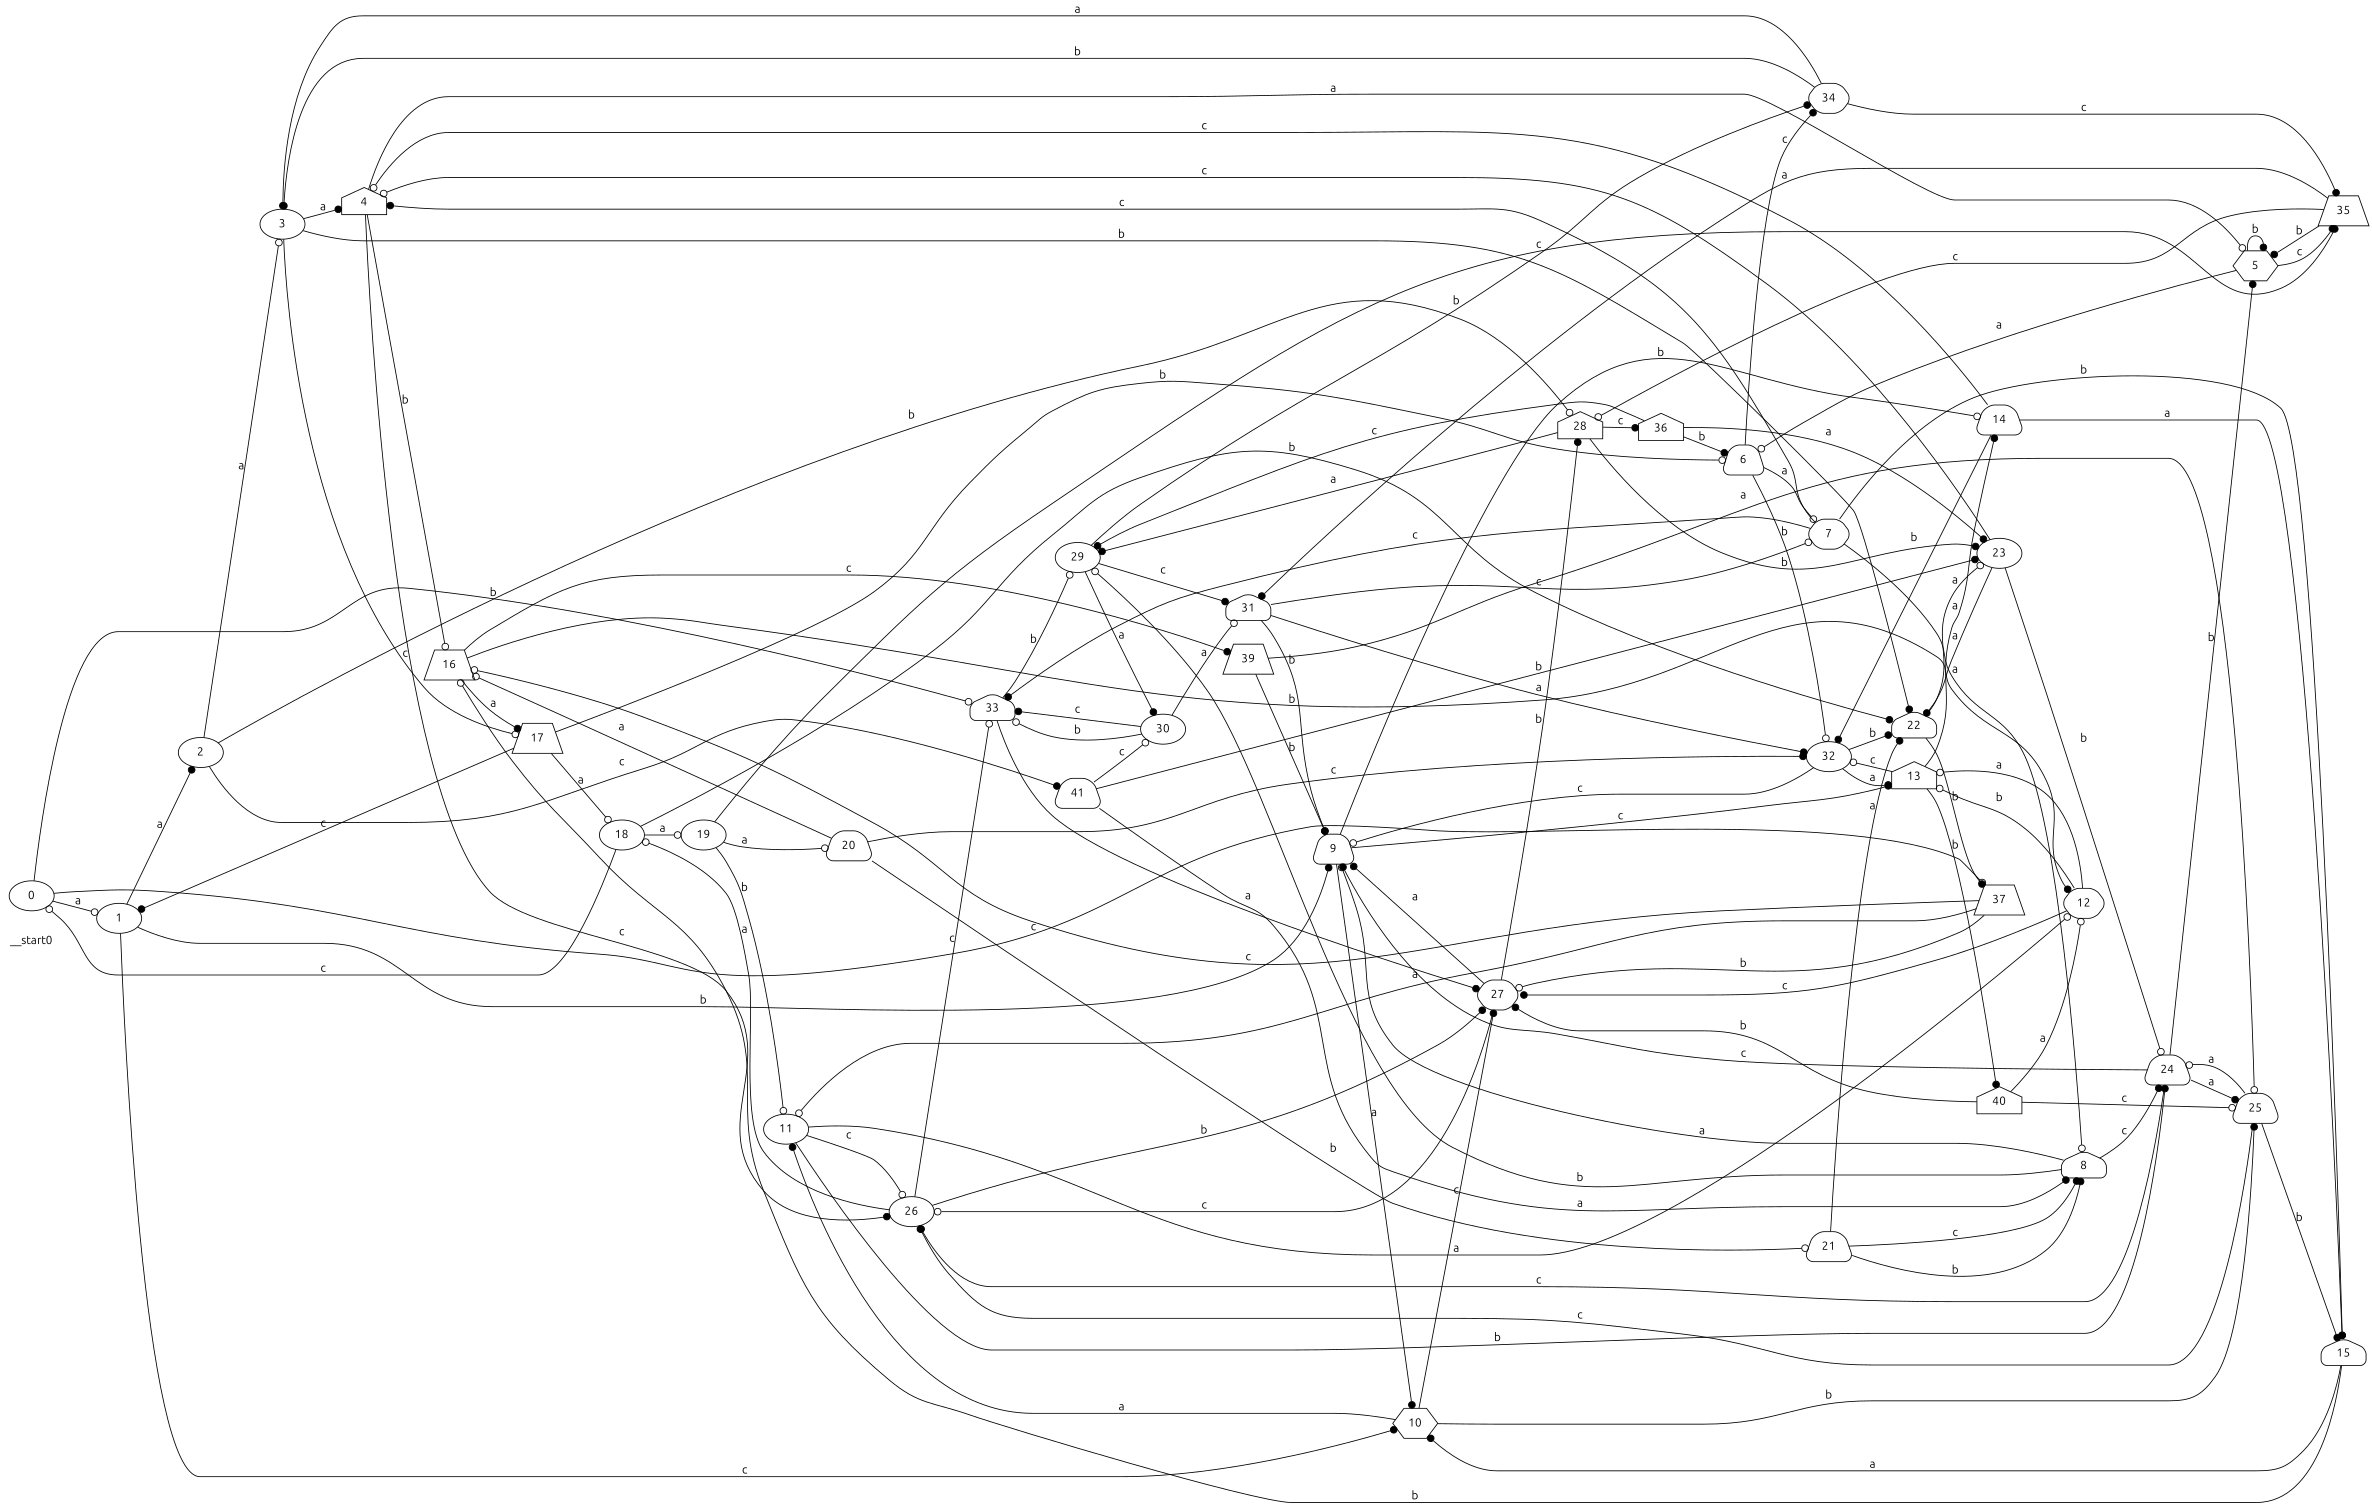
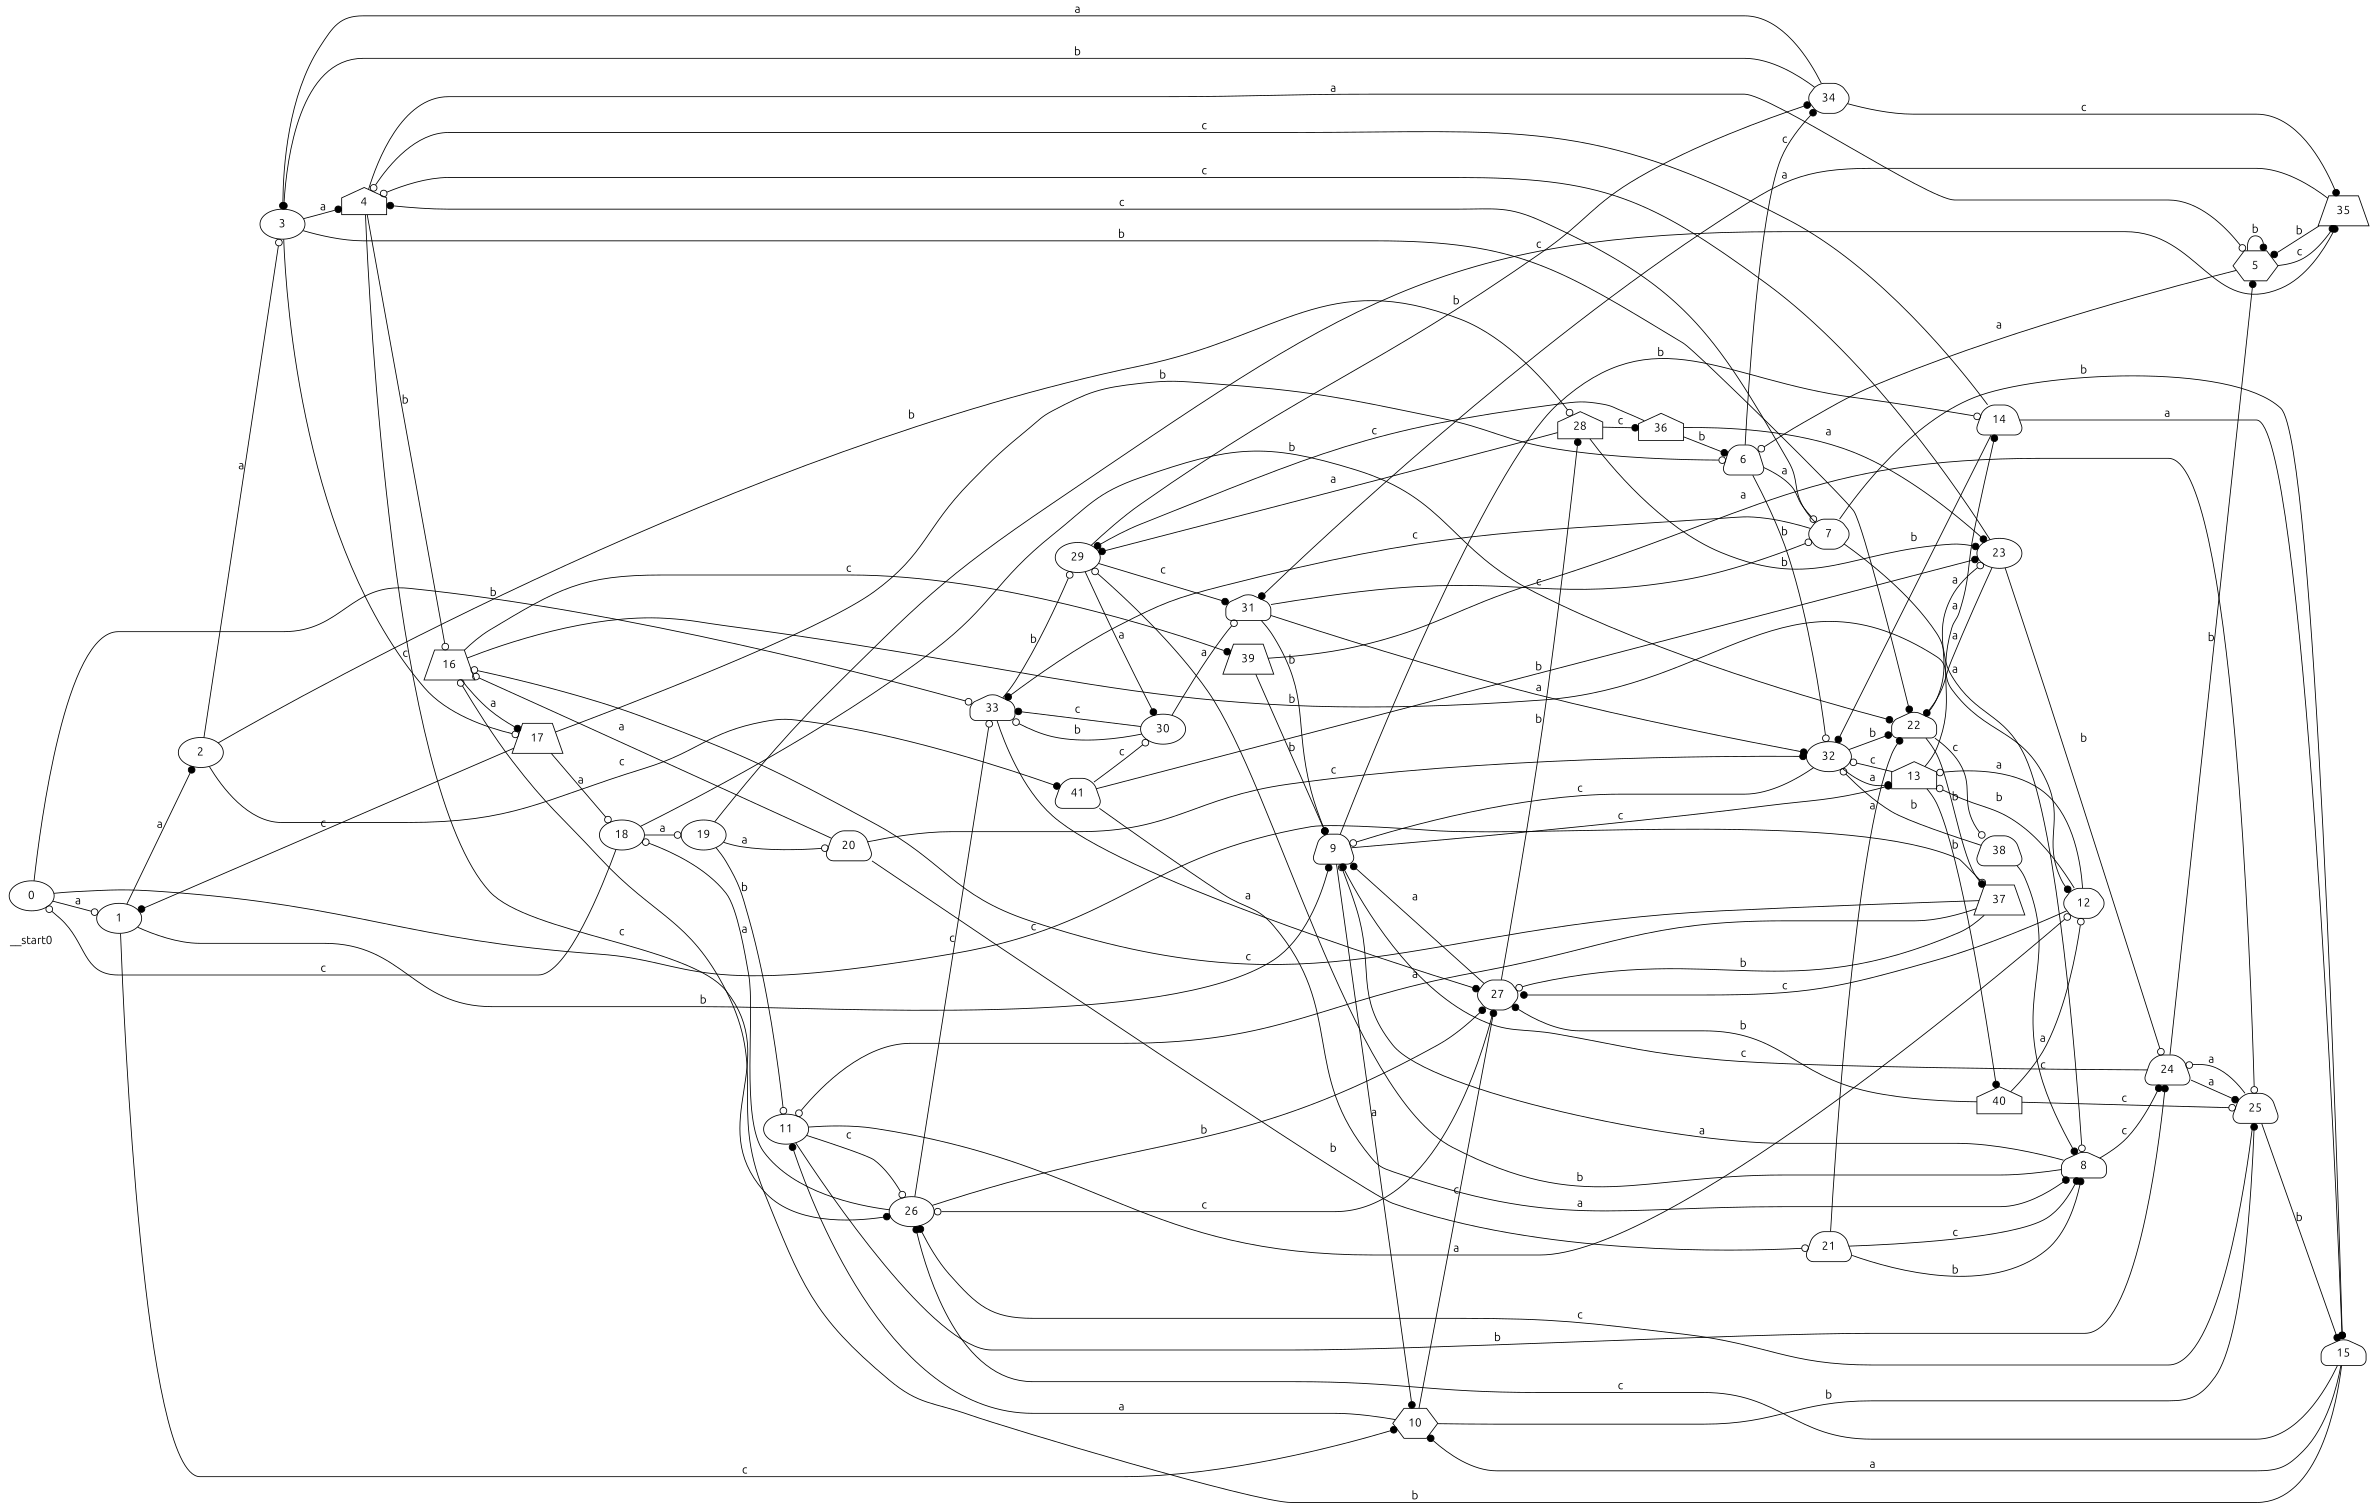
(1952, 264) -> none
none -> (1999, 851)
(1612, 1288) -> (1605, 1392)
